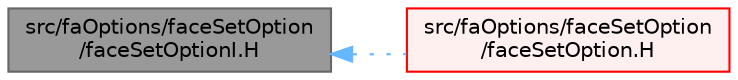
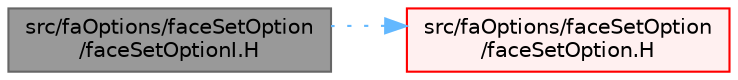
(380, 54) -> (358, 26)
